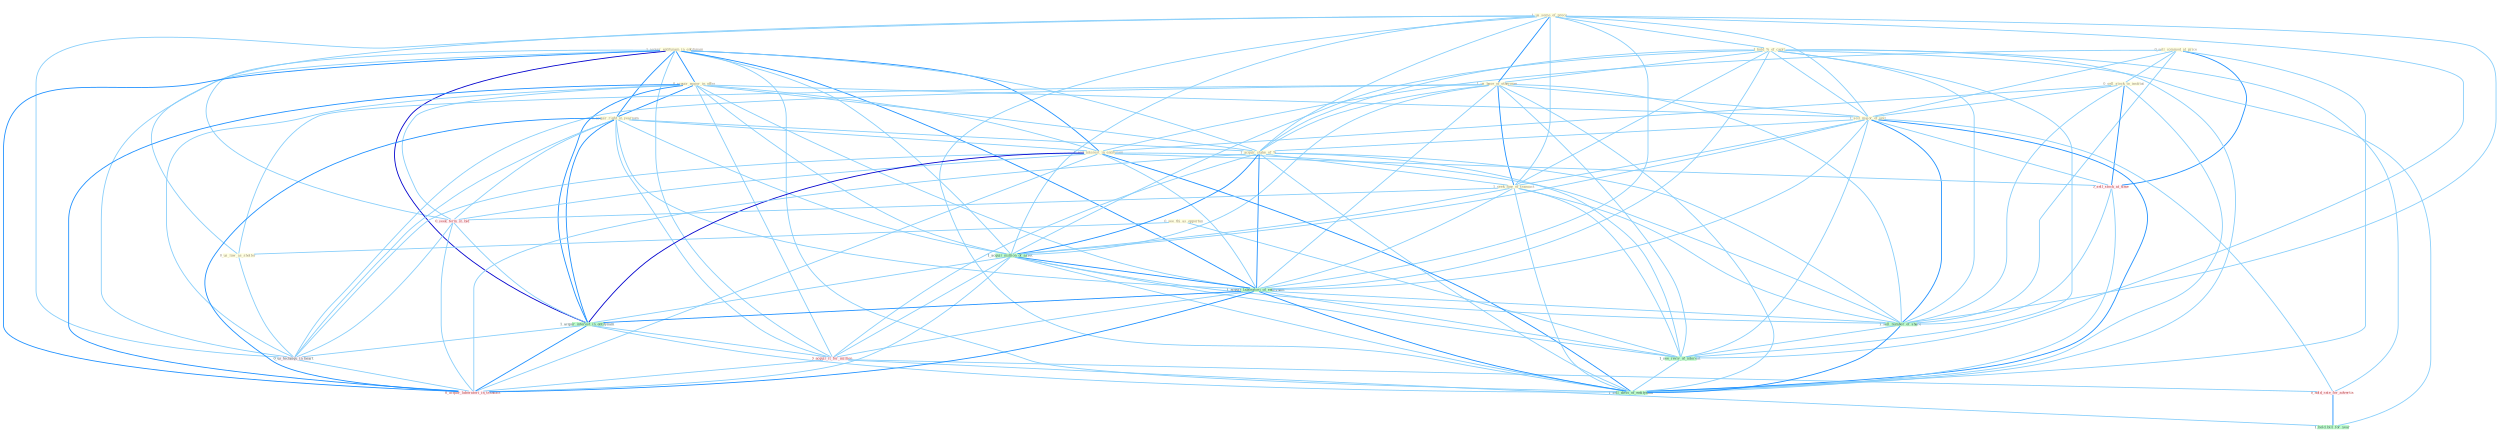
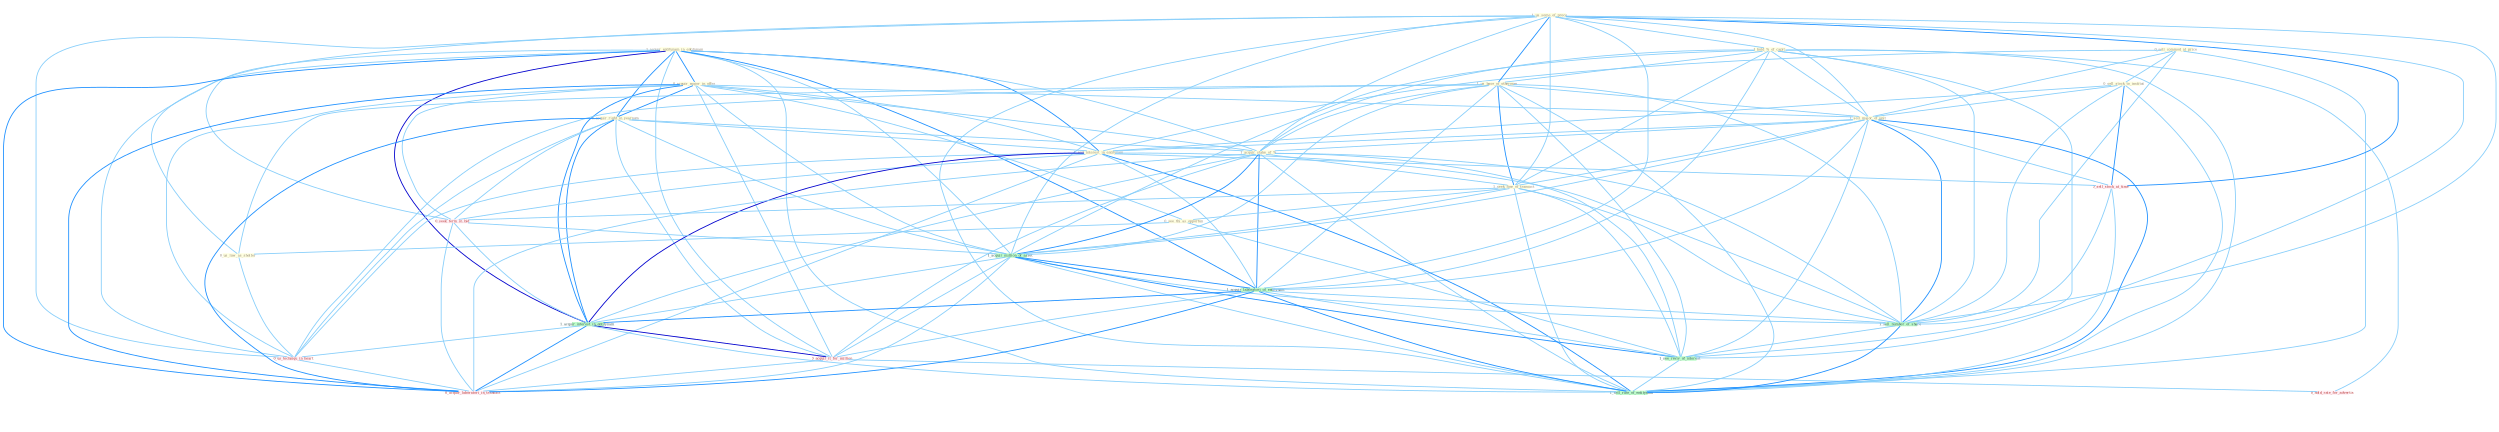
(2233, 136) -> (2205, 47)
(2139, 177) -> (1392, 139)
(938, 197) -> (897, 126)
none -> (936, 224)
(1396, 245) -> (1341, 205)
(899, 261) -> none
(384, 301) -> (785, 241)
(1344, 313) -> (1344, 313)
(710, 341) -> (710, 341)
(294, 359) -> (294, 359)
(1632, 393) -> (1632, 393)
(2333, 427) -> none
